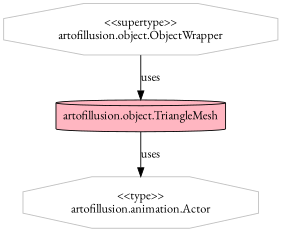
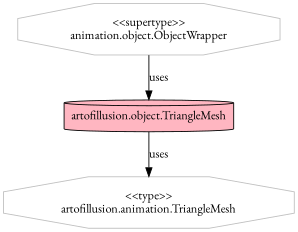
(141, 29) -> (149, 29)
(141, 203) -> (149, 203)
